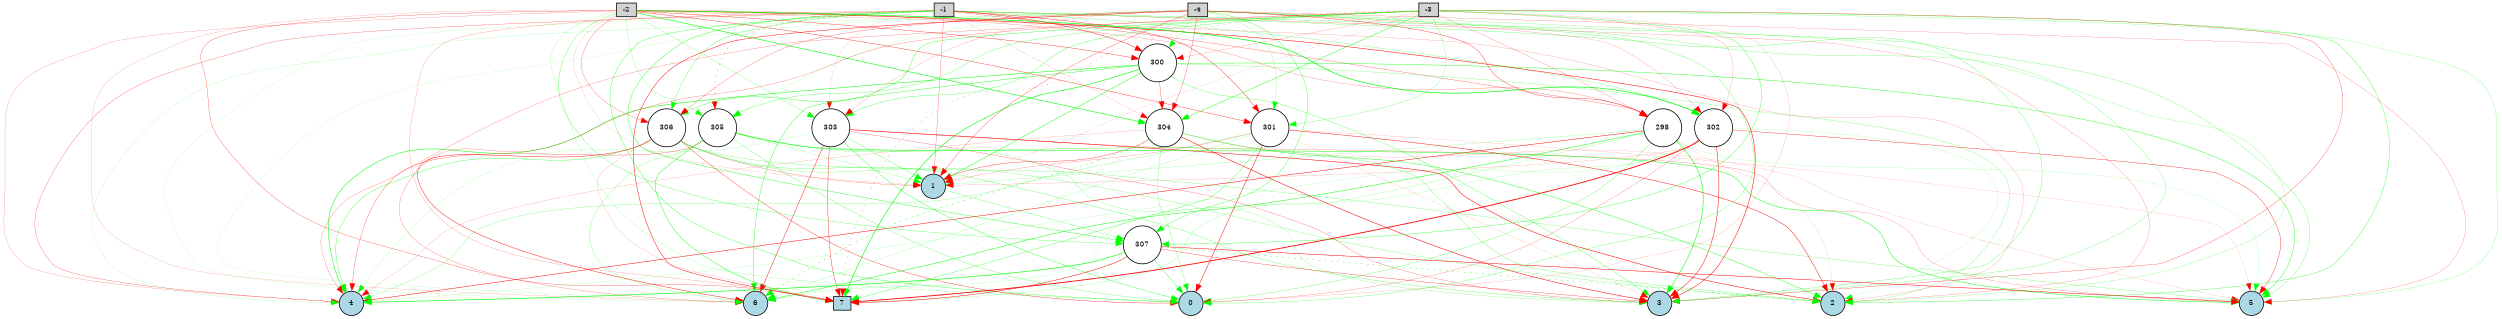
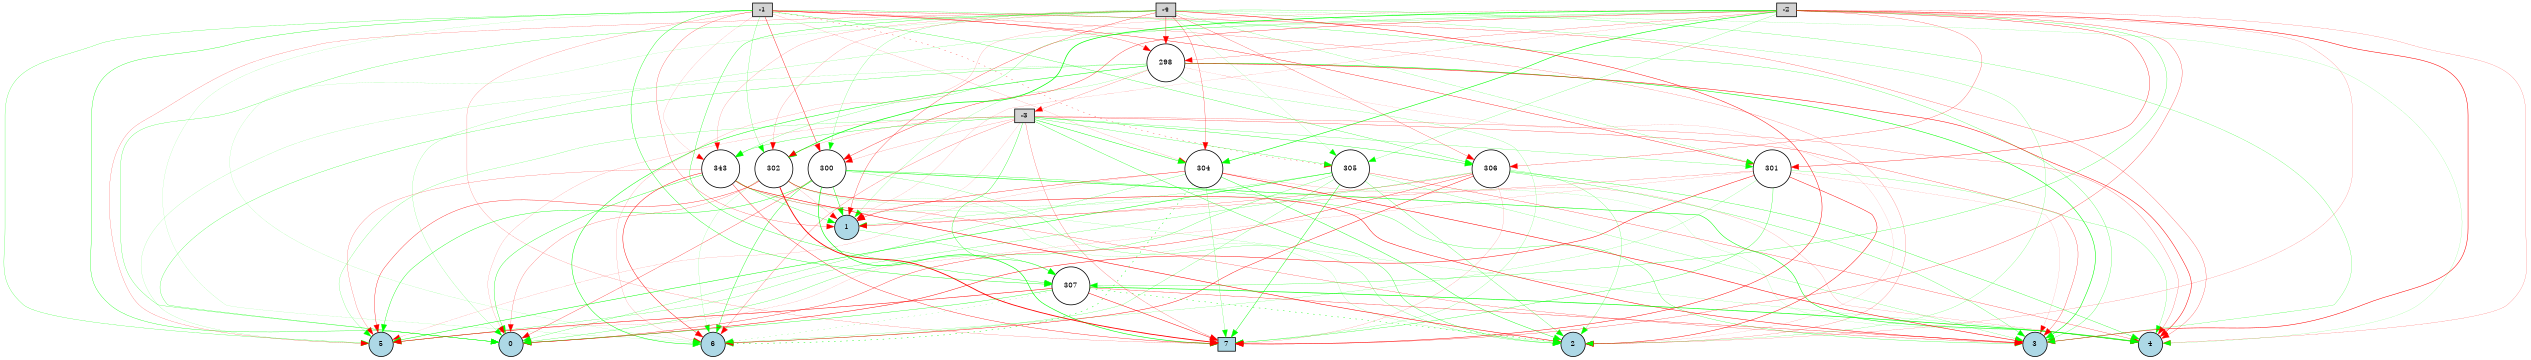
(1121, 48) -> (1097, 266)
(1540, 62) -> (1095, 89)
(1161, 92) -> (679, 256)
(831, 128) -> (721, 169)
(1023, 218) -> (1217, 269)
